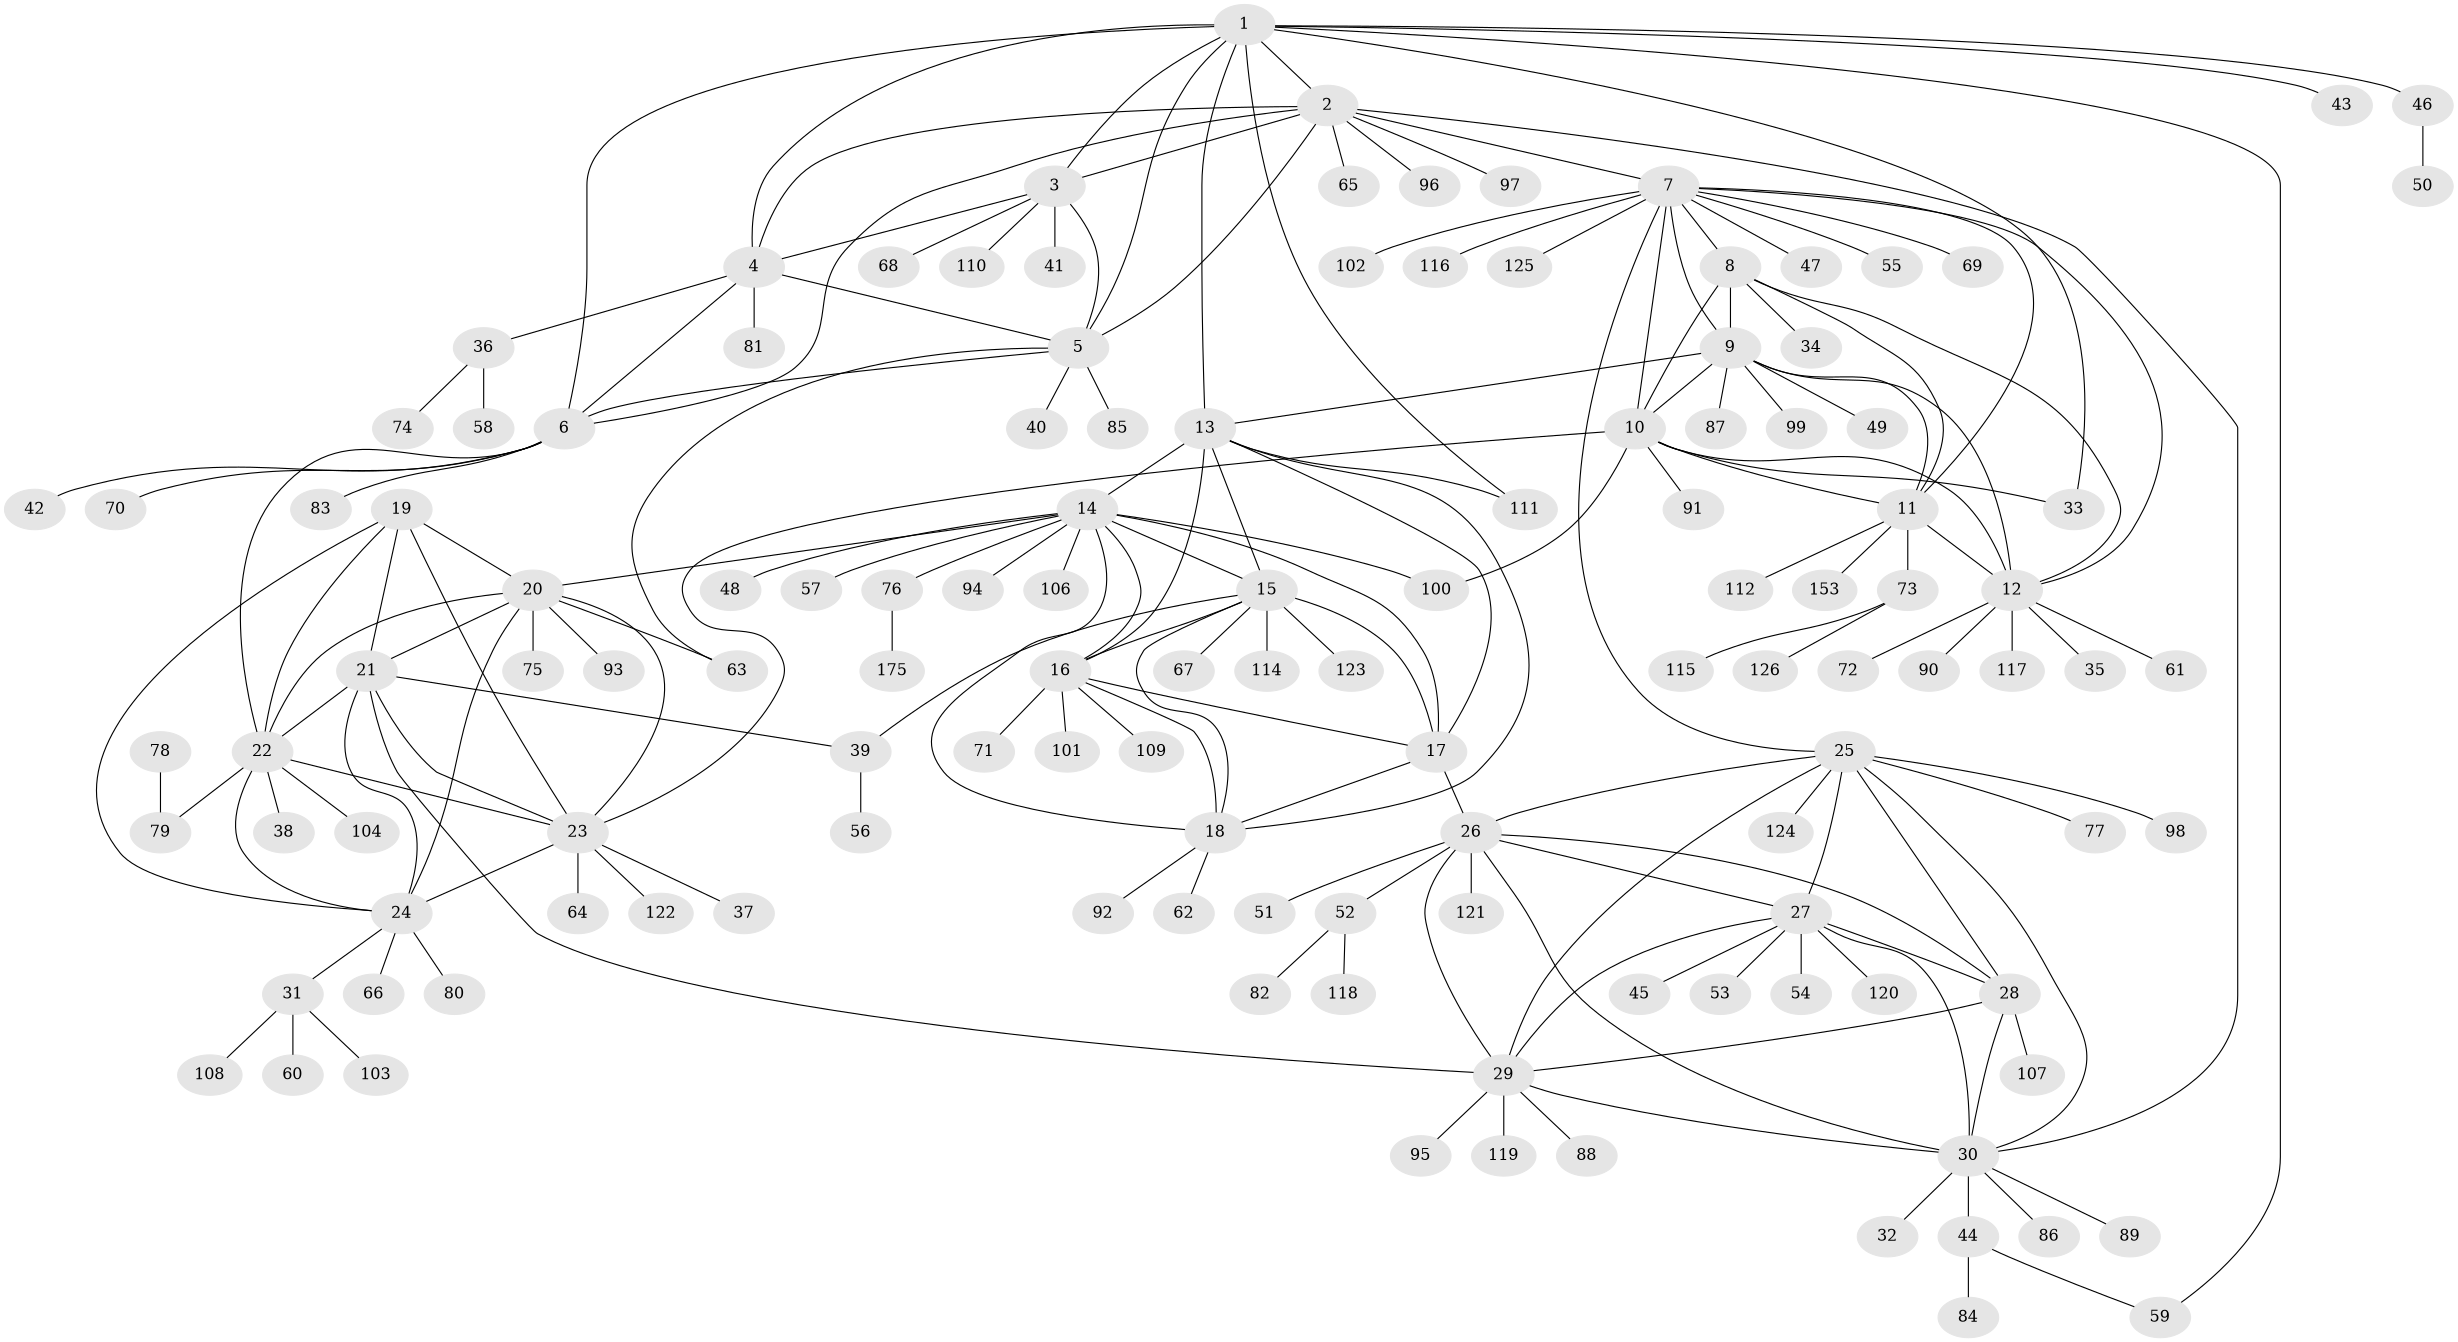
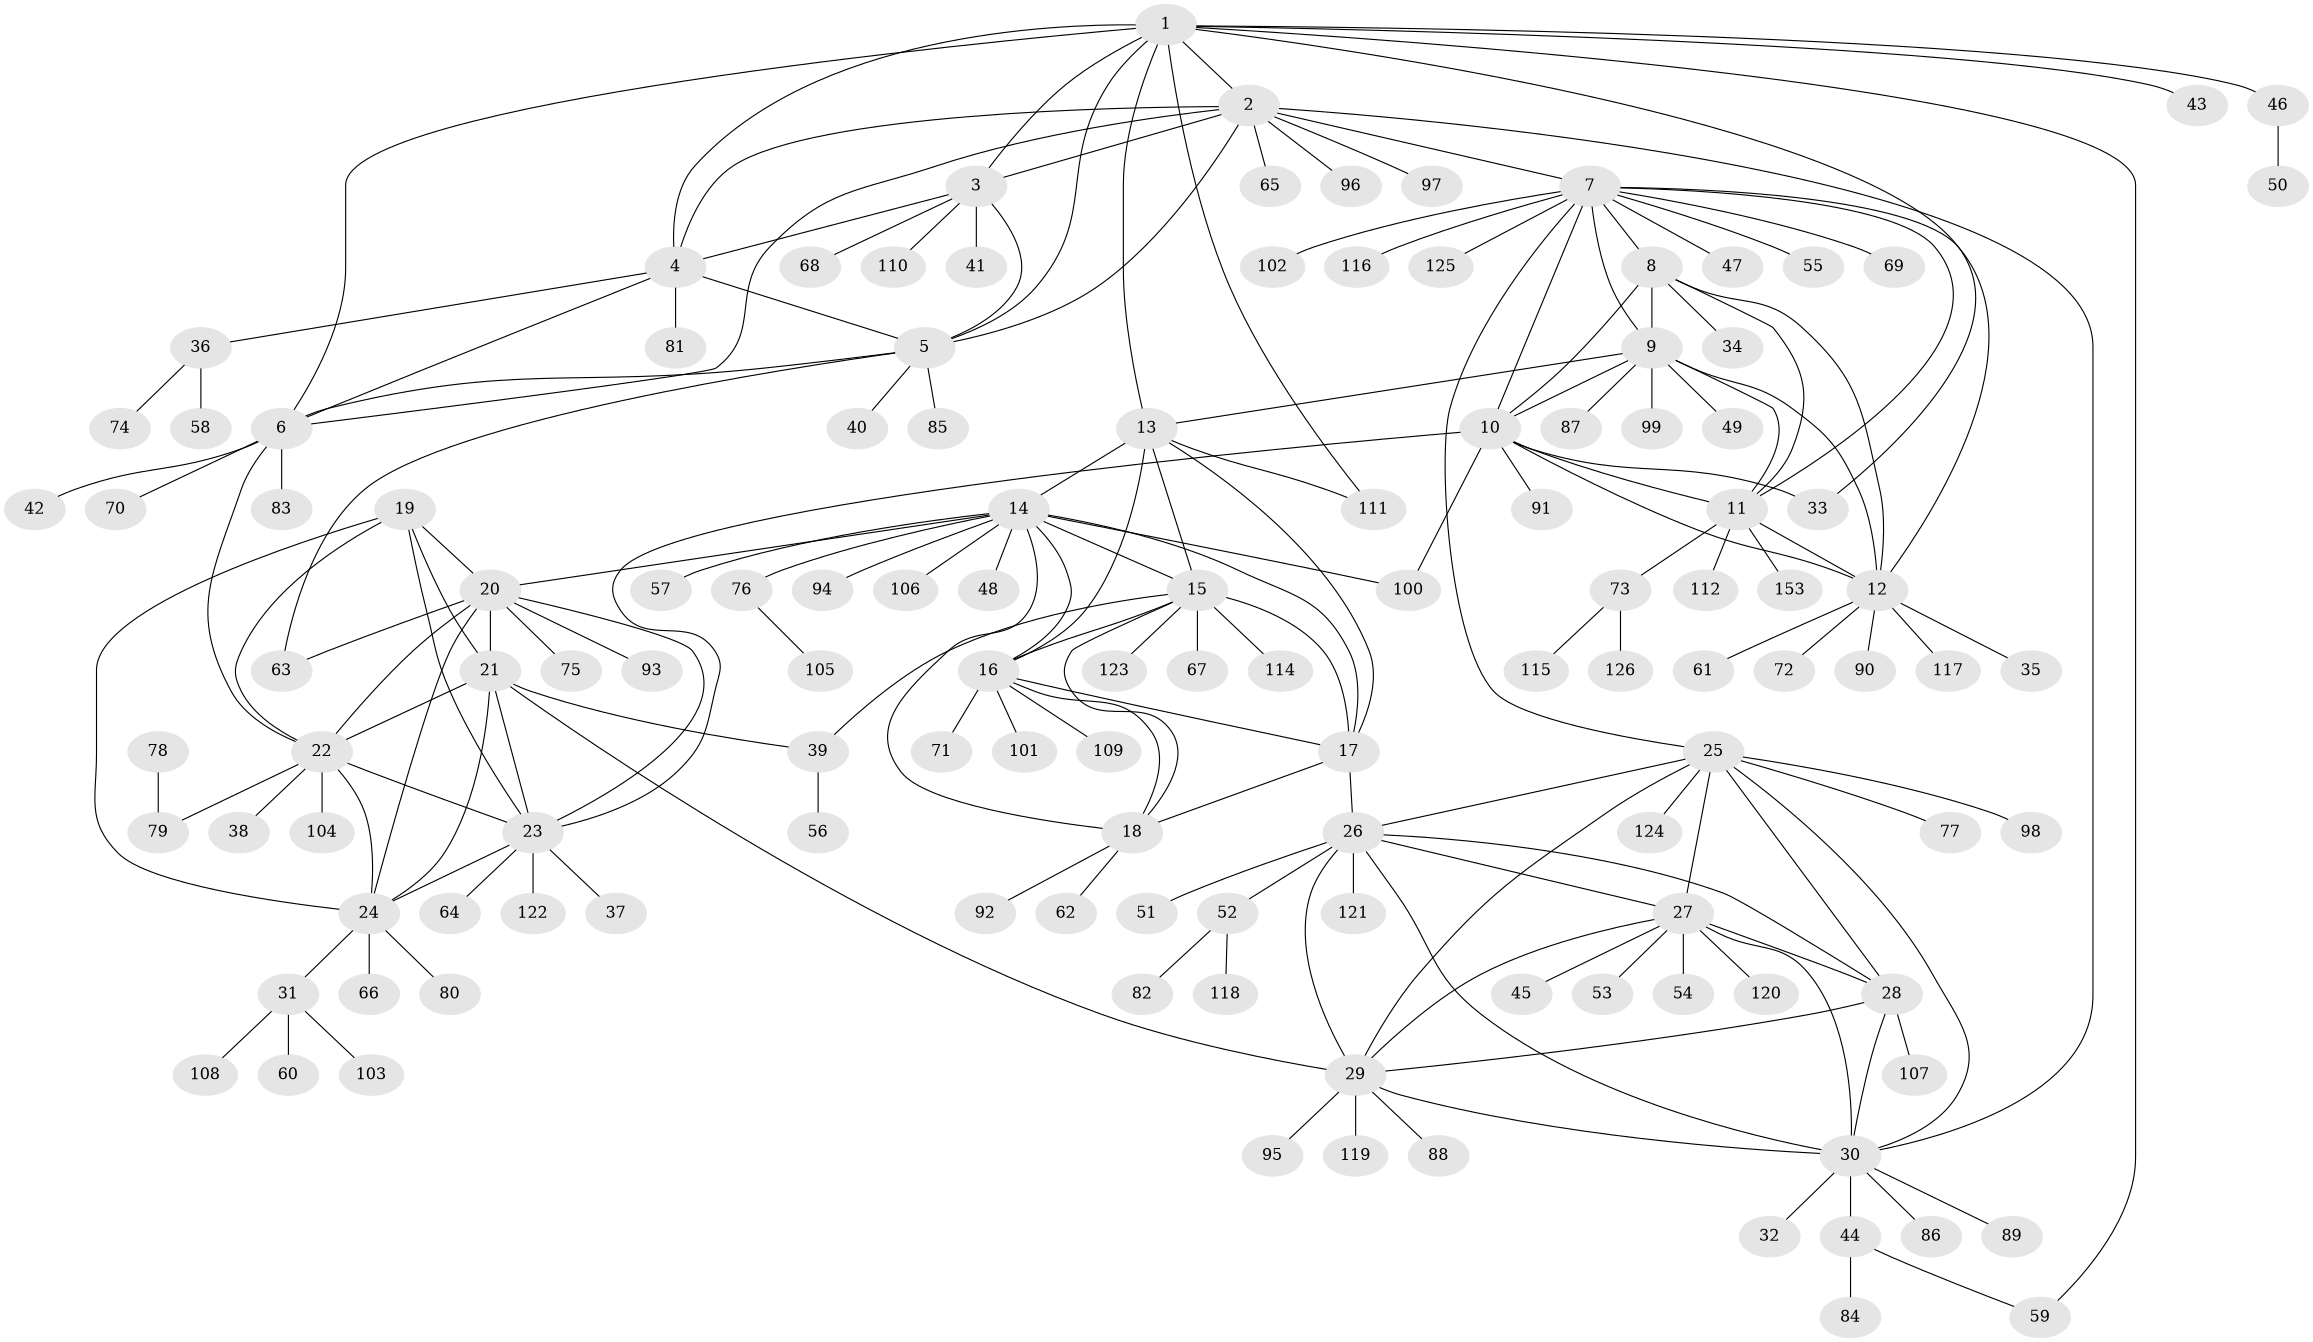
(1526, 640) -> none
(892, 671) -> (820, 671)
